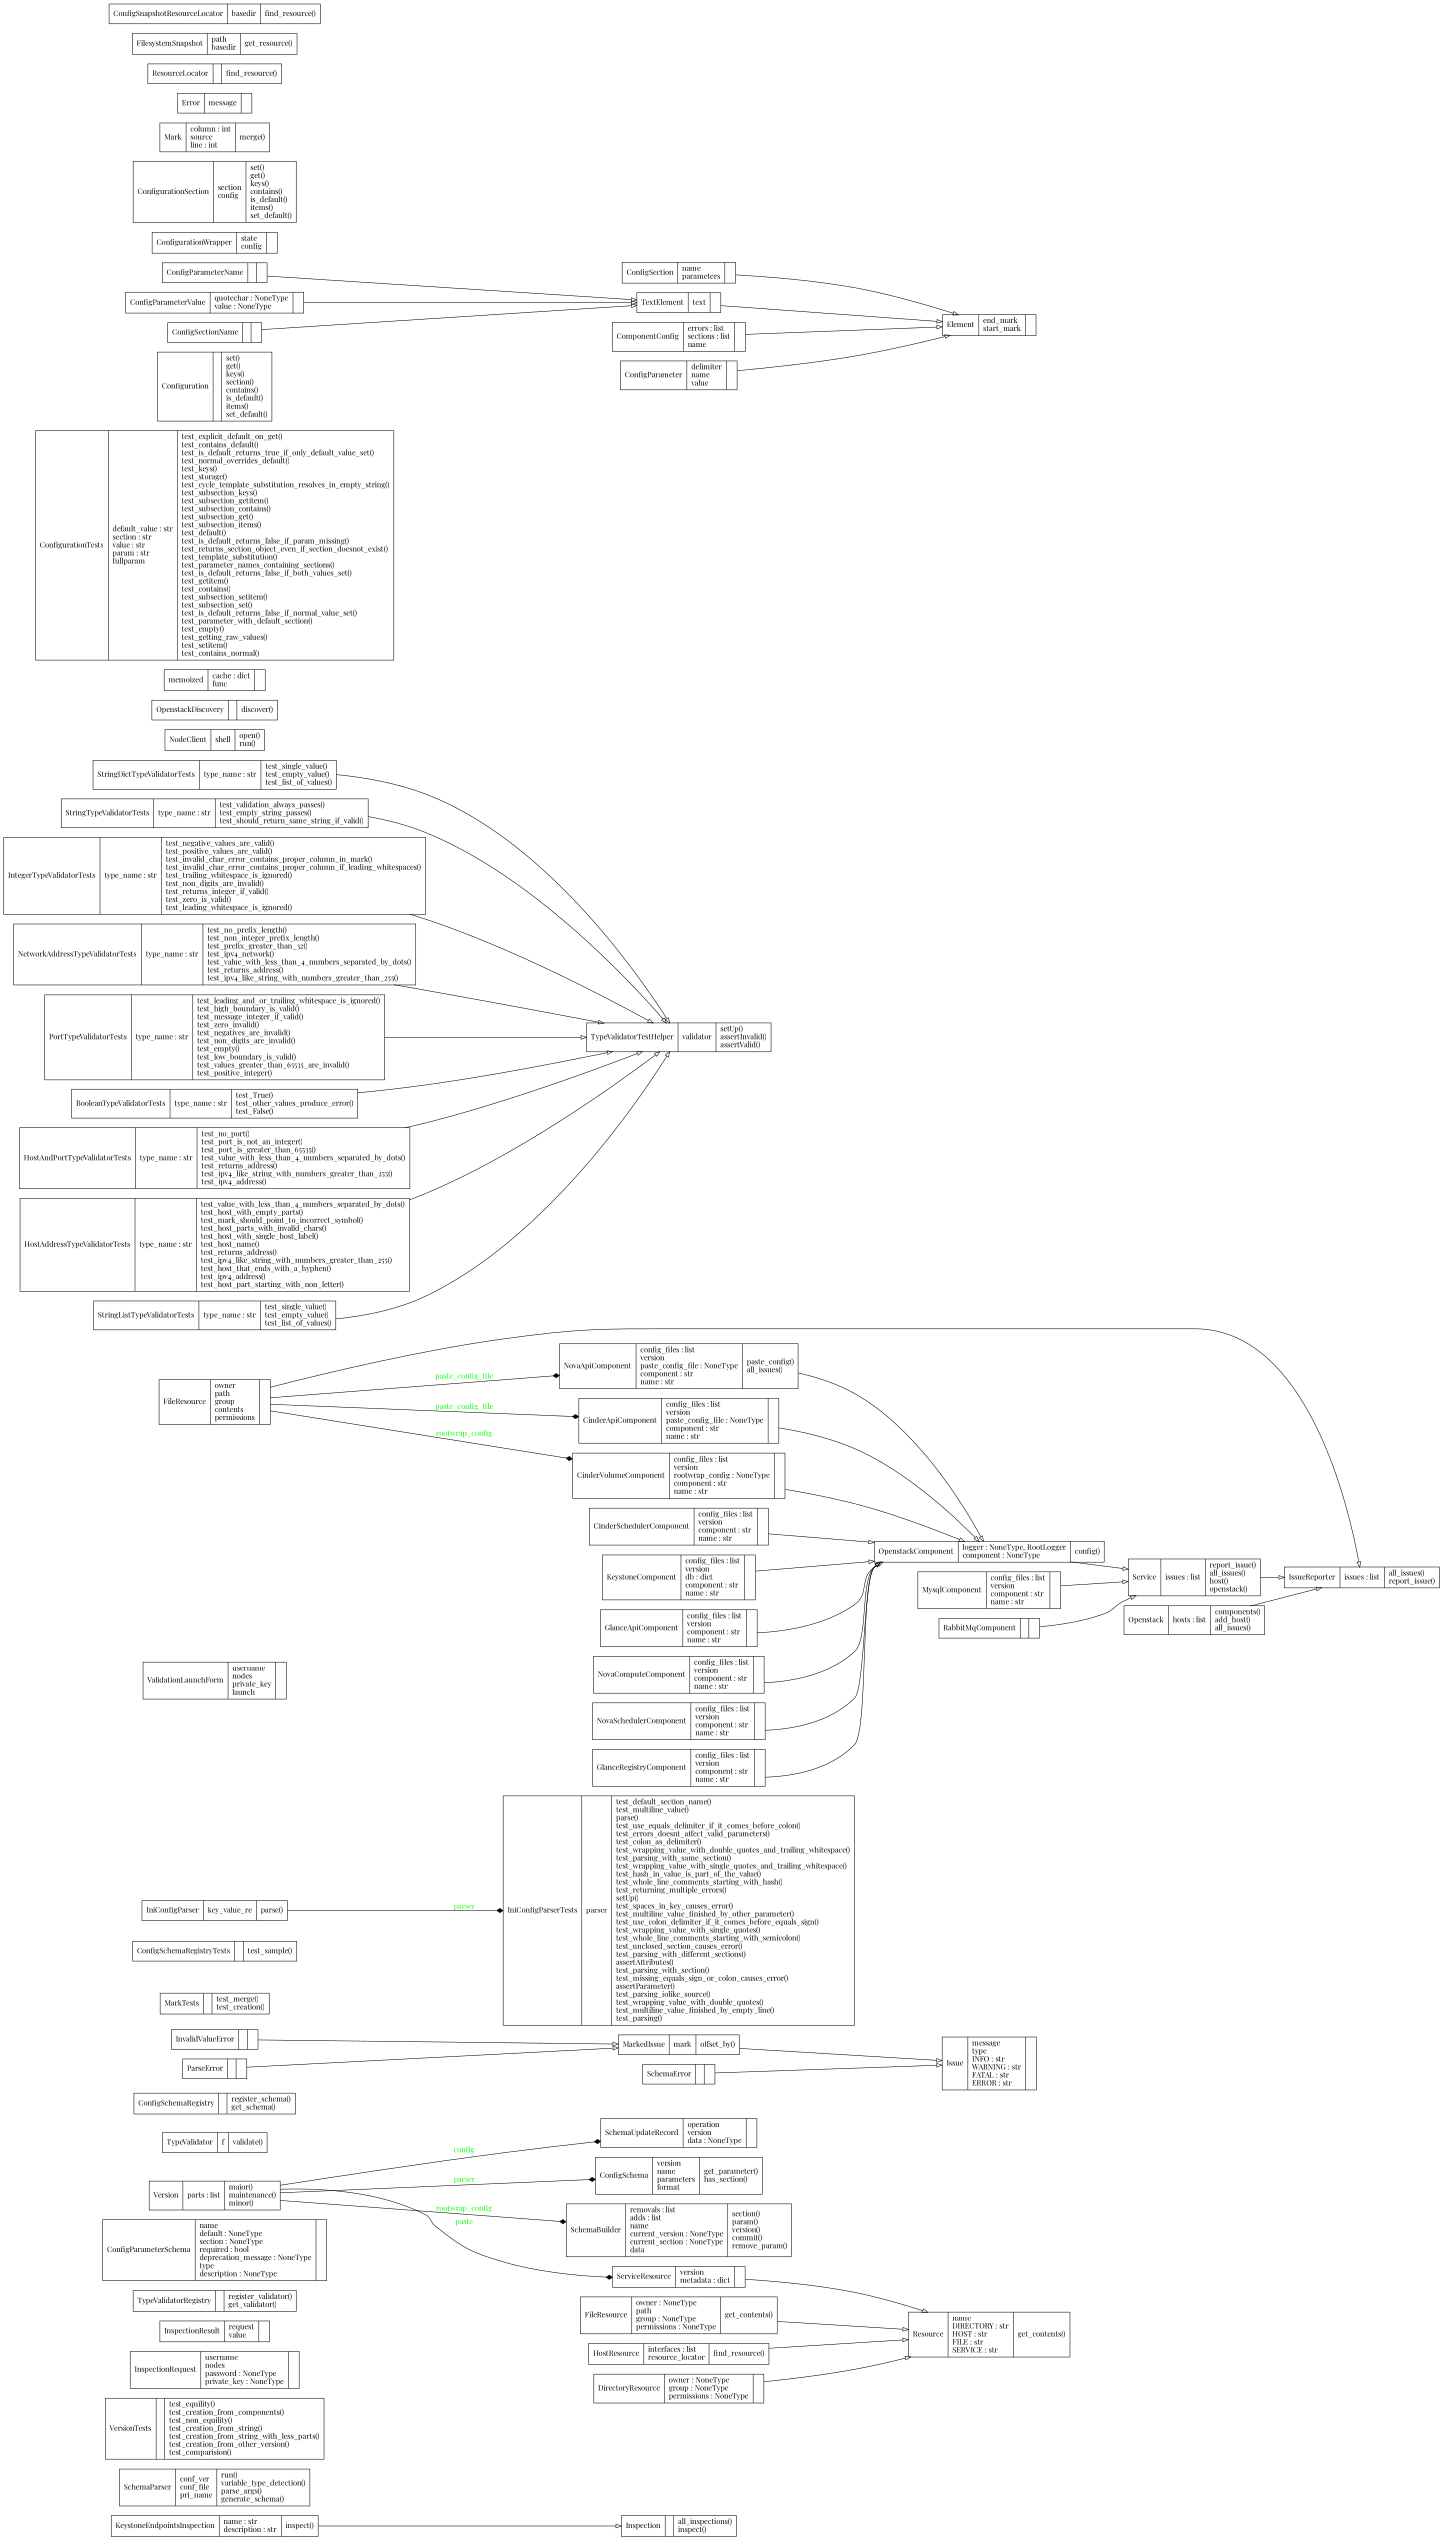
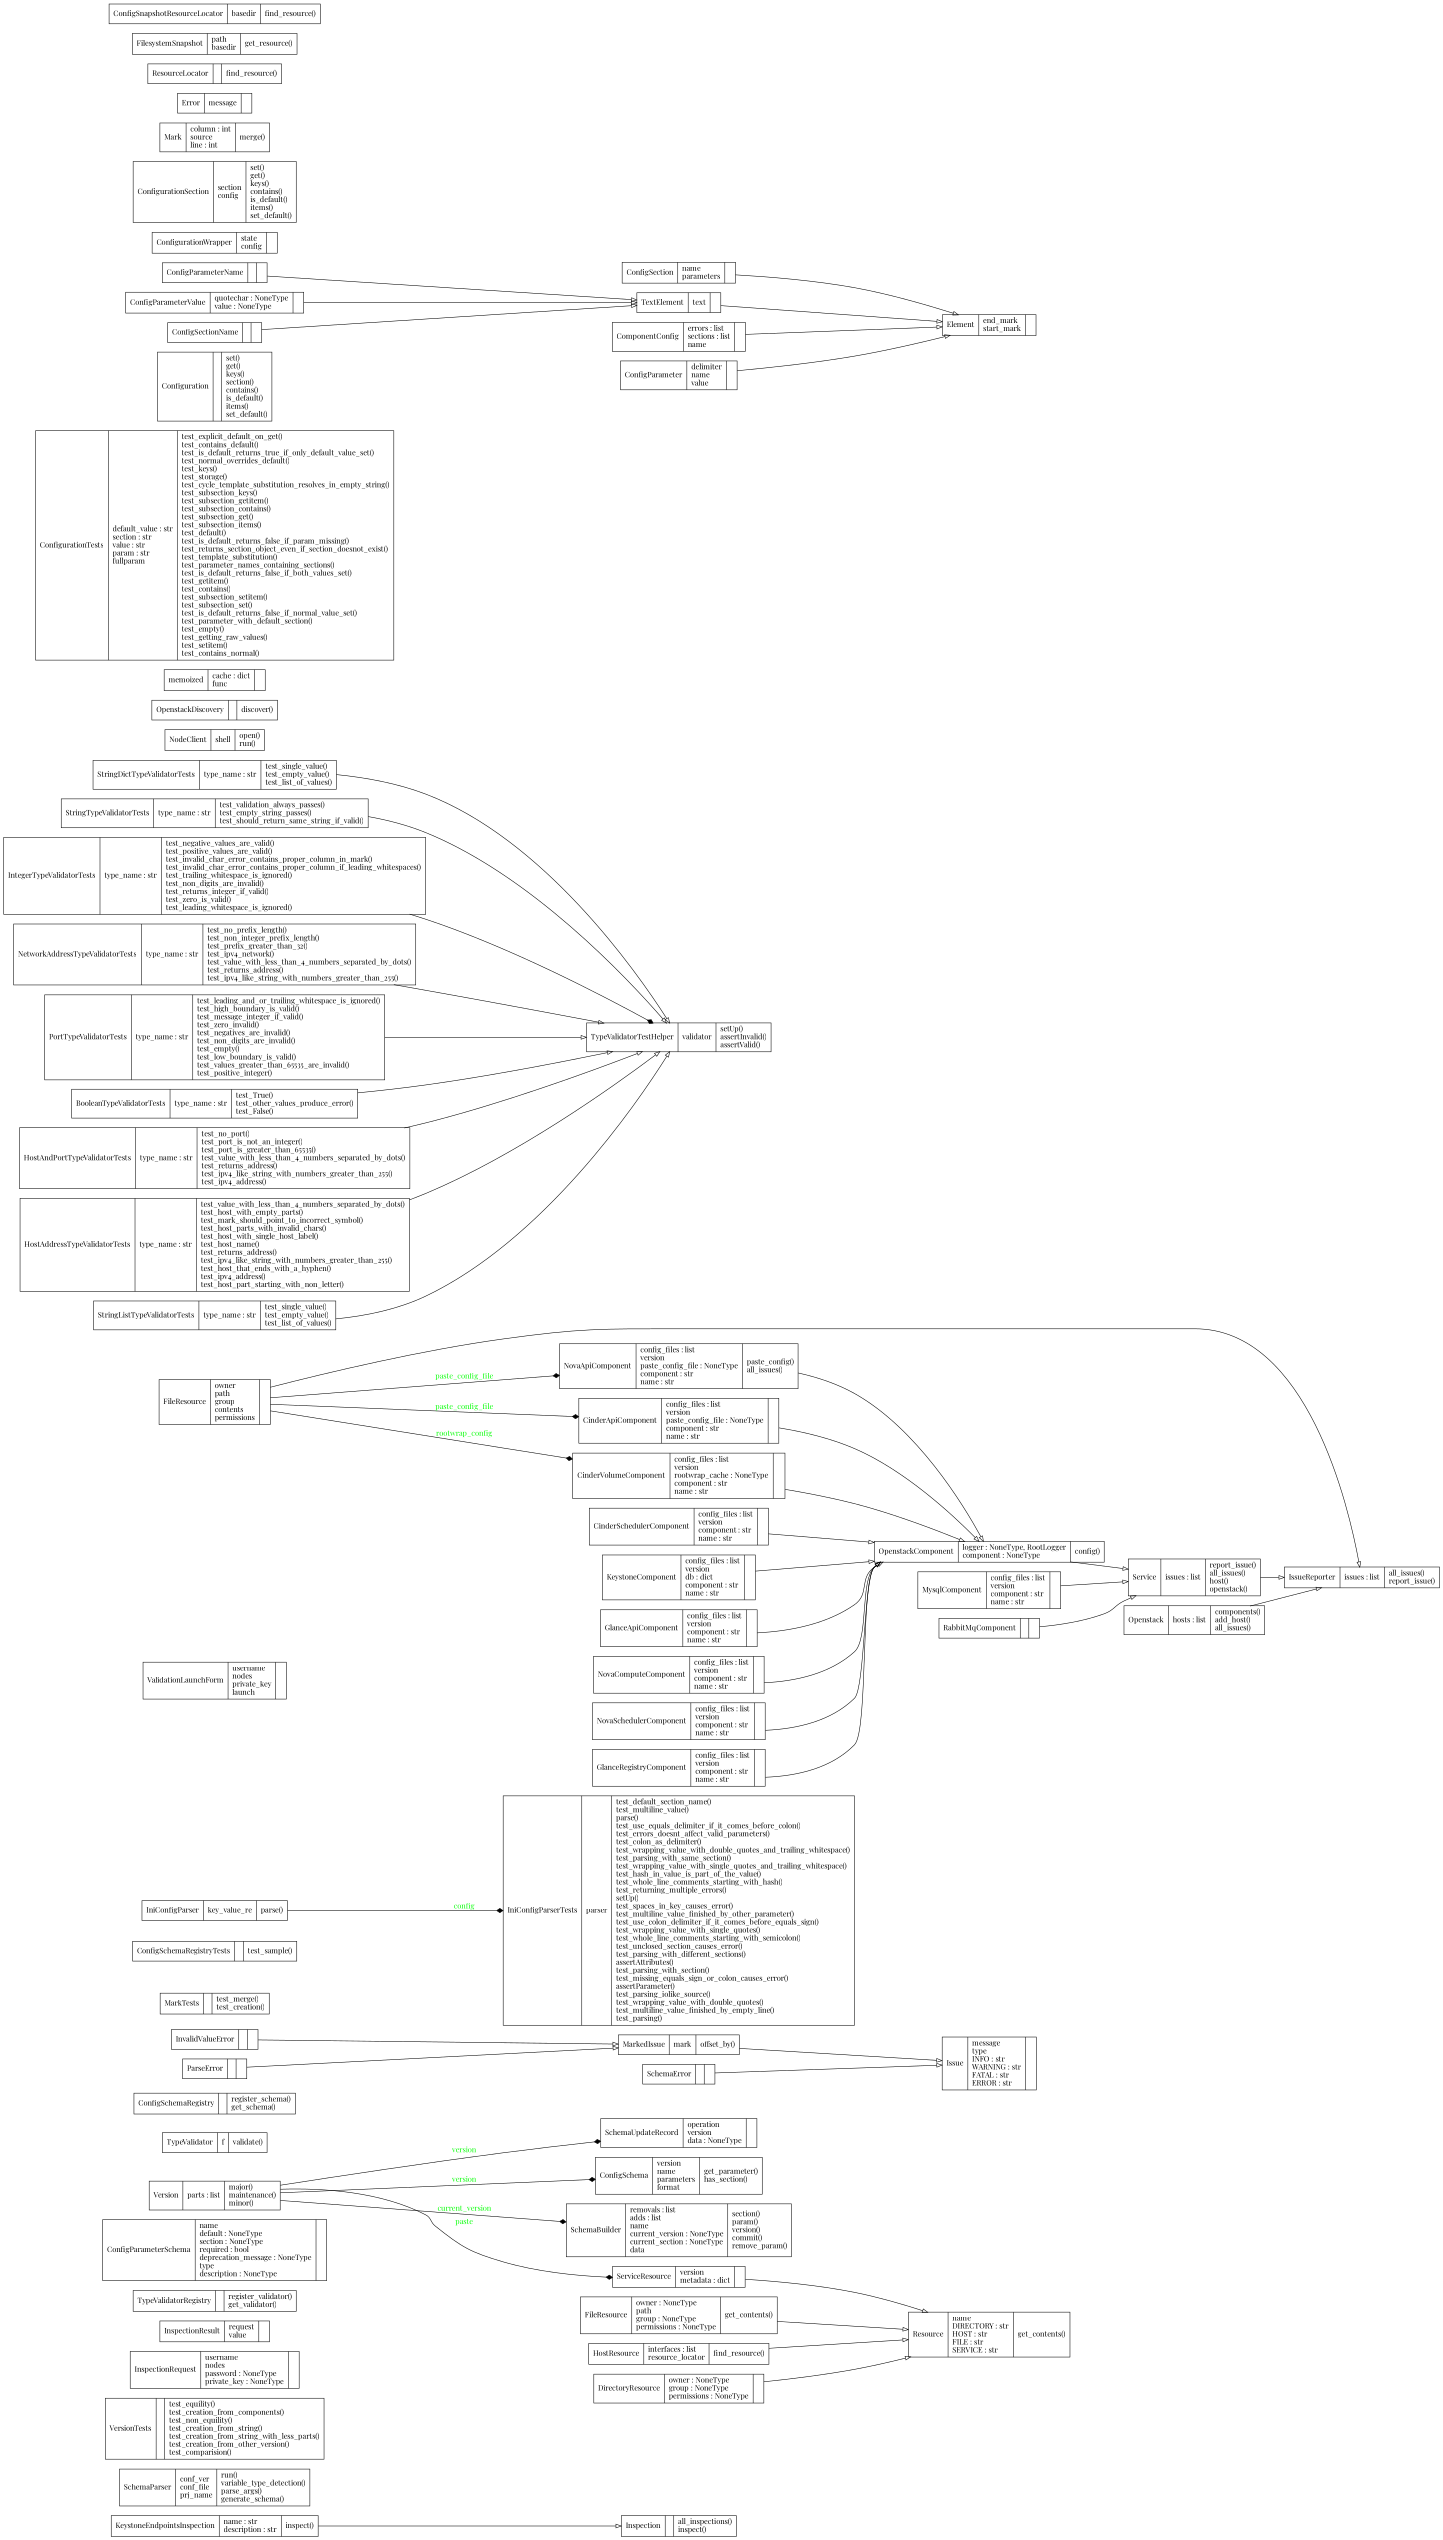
(531, 962) -> (531, 962)
(722, 1476) -> (721, 1476)
(464, 1907) -> (464, 1907)
(464, 2150) -> (464, 2150)
(464, 2180) -> (464, 2180)
(464, 2209) -> (464, 2209)
